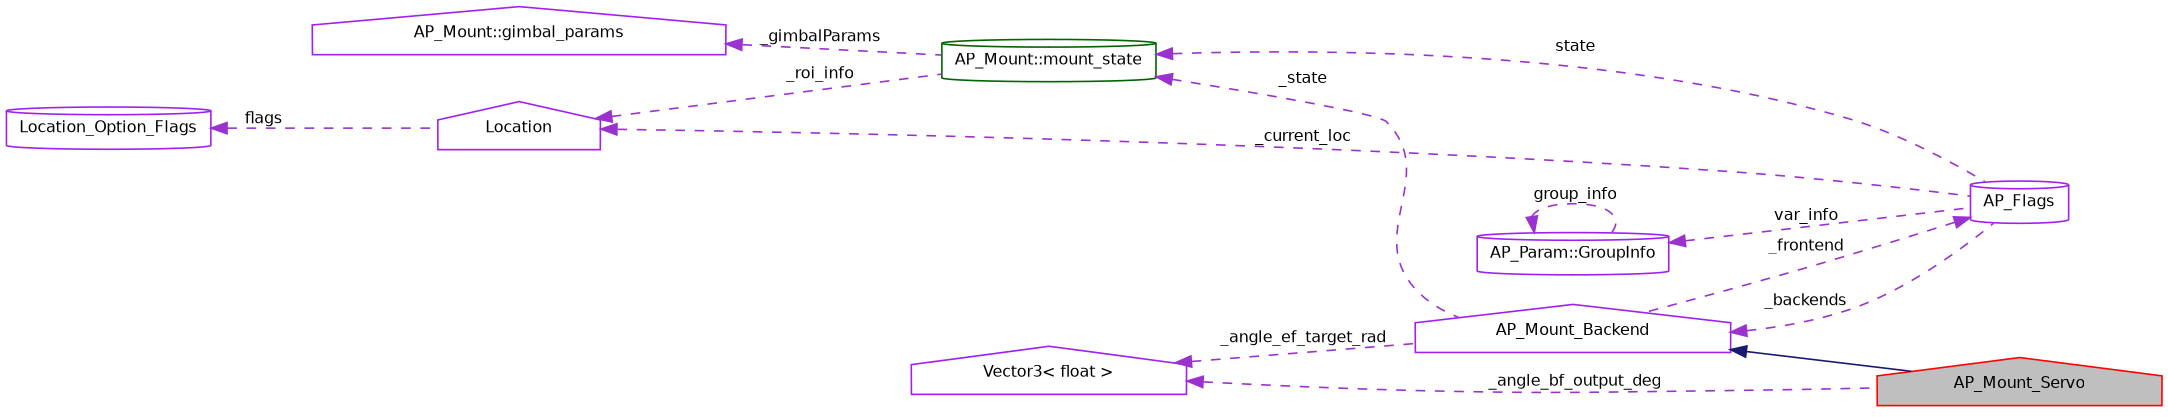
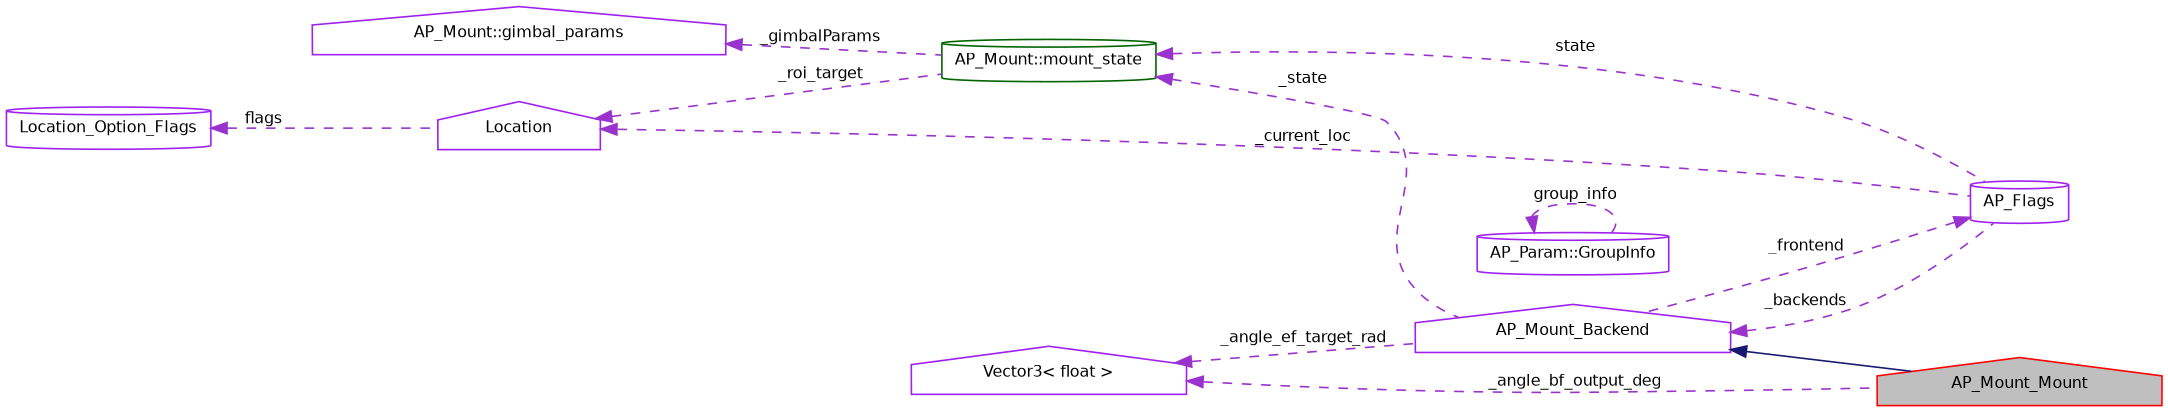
(818, 74) -> (818, 74)
(1828, 224) -> none
(2020, 384) -> (2020, 384)
